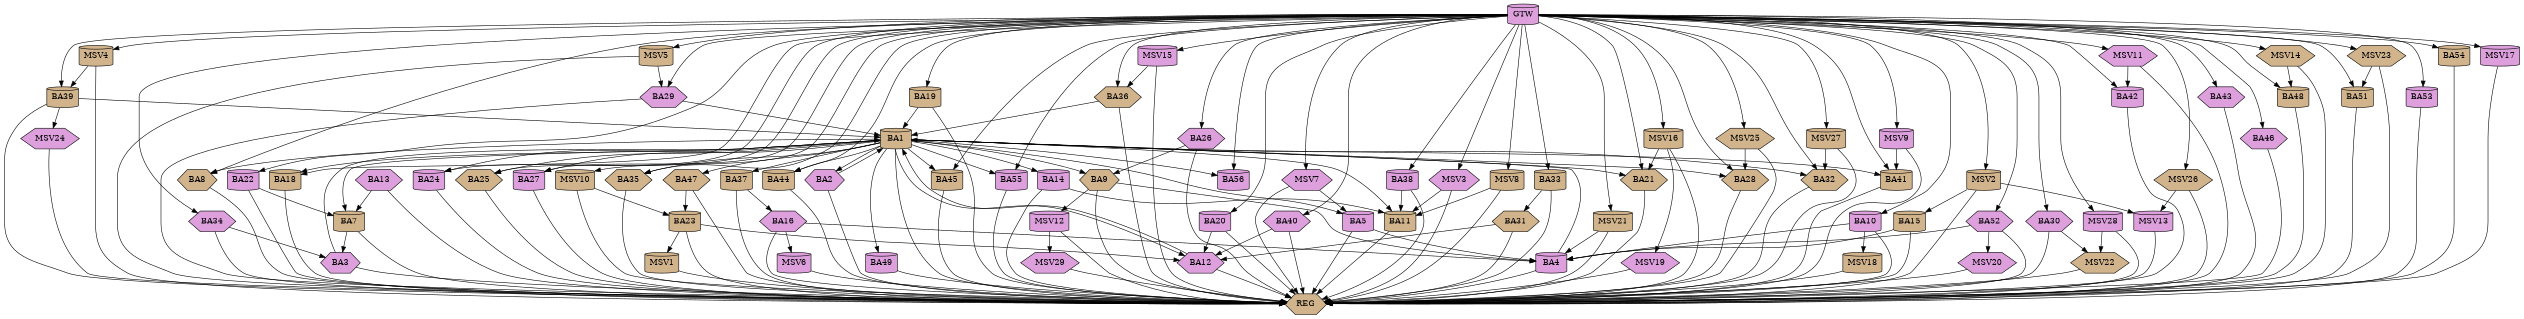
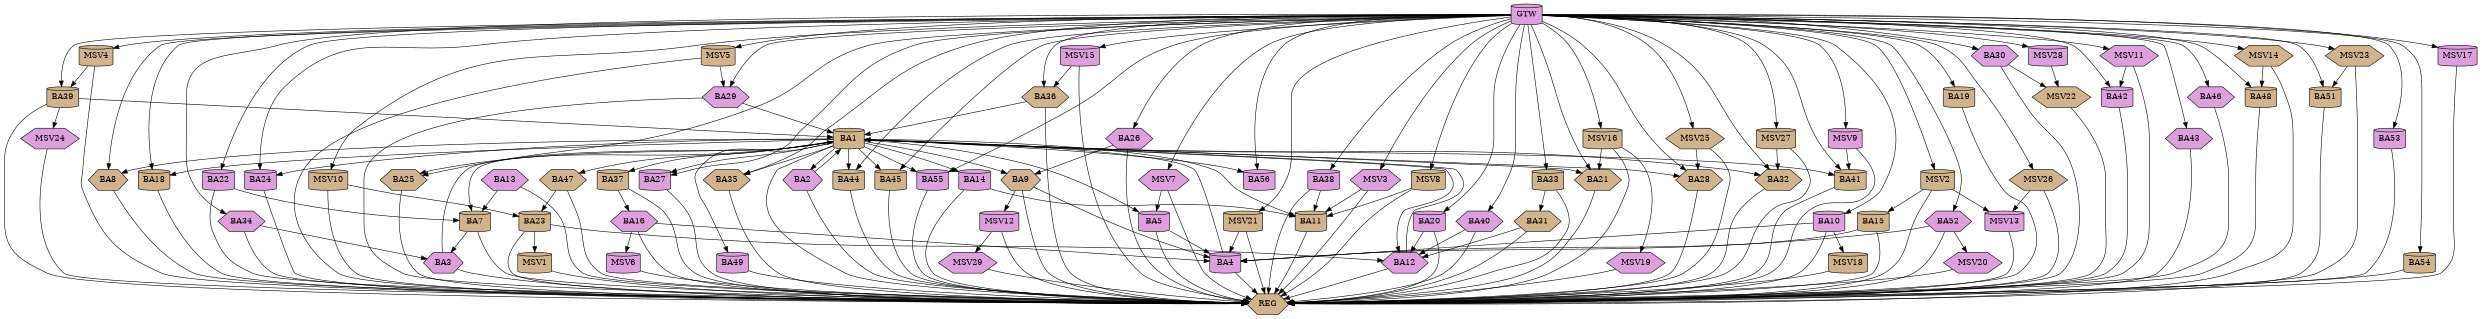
(912, 116) -> none
(1760, 300) -> none
